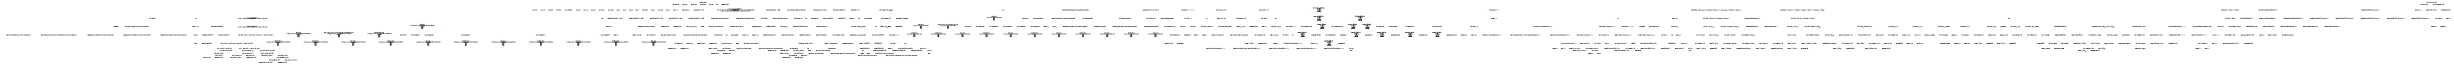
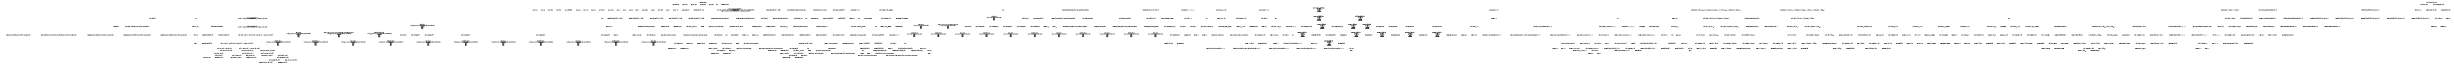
none -> (1931, 43)
none -> (2027, 43)
(2124, 43) -> (2124, 43)
